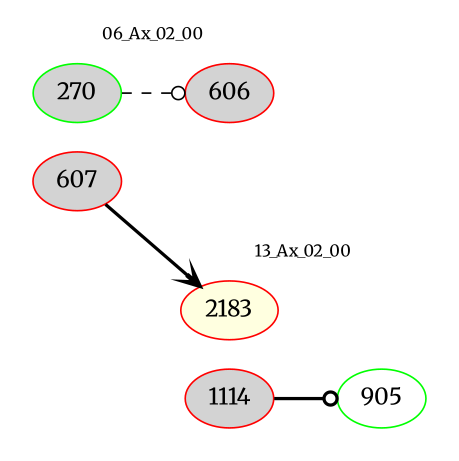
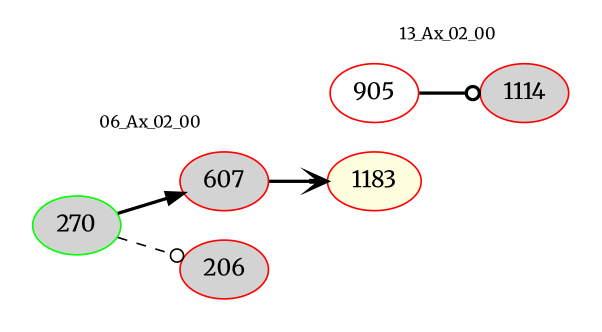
(229, 93) -> (224, 270)
none -> (143, 206)
(229, 310) -> (374, 181)
(299, 399) -> (443, 93)
(382, 399) -> (374, 93)
